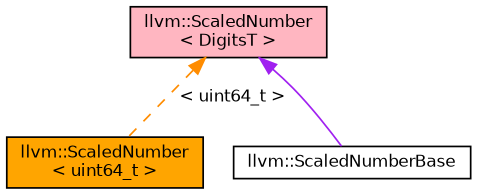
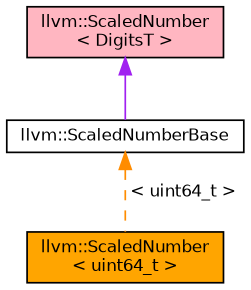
(161, 104) -> (125, 201)
